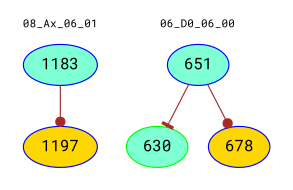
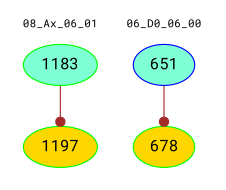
(60, 65) -> (60, 65)
(60, 147) -> (60, 147)
(157, 147) -> none
(239, 147) -> (164, 147)
